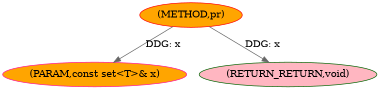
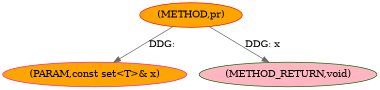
(163, 45) -> (163, 45)
(288, 74) -> (288, 74)
